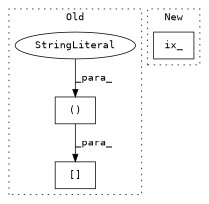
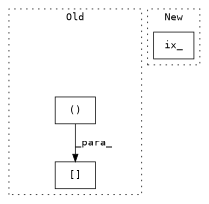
(75, 45) -> none
